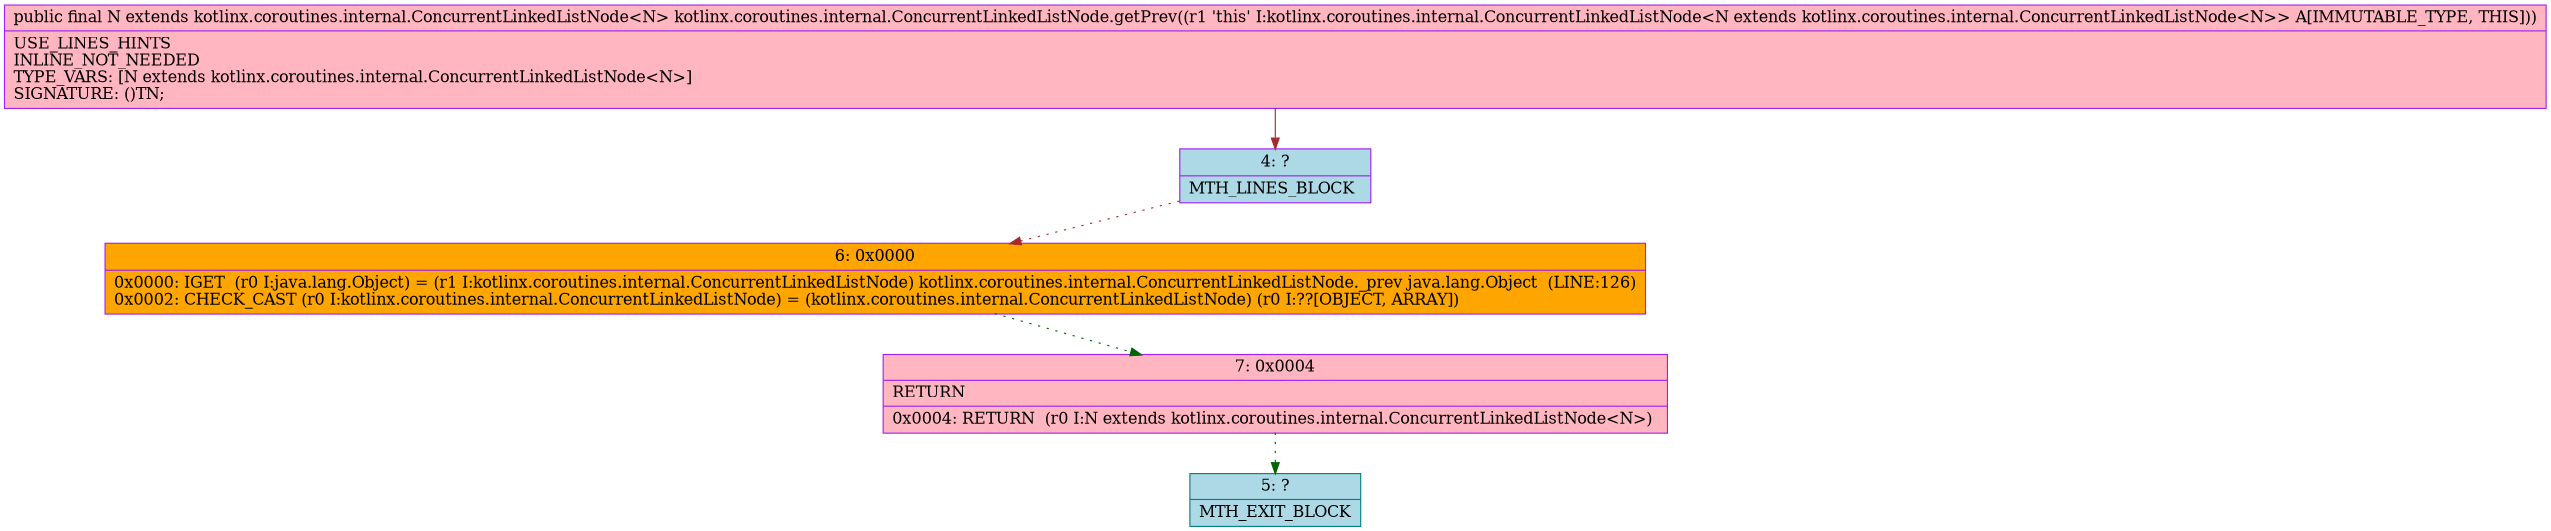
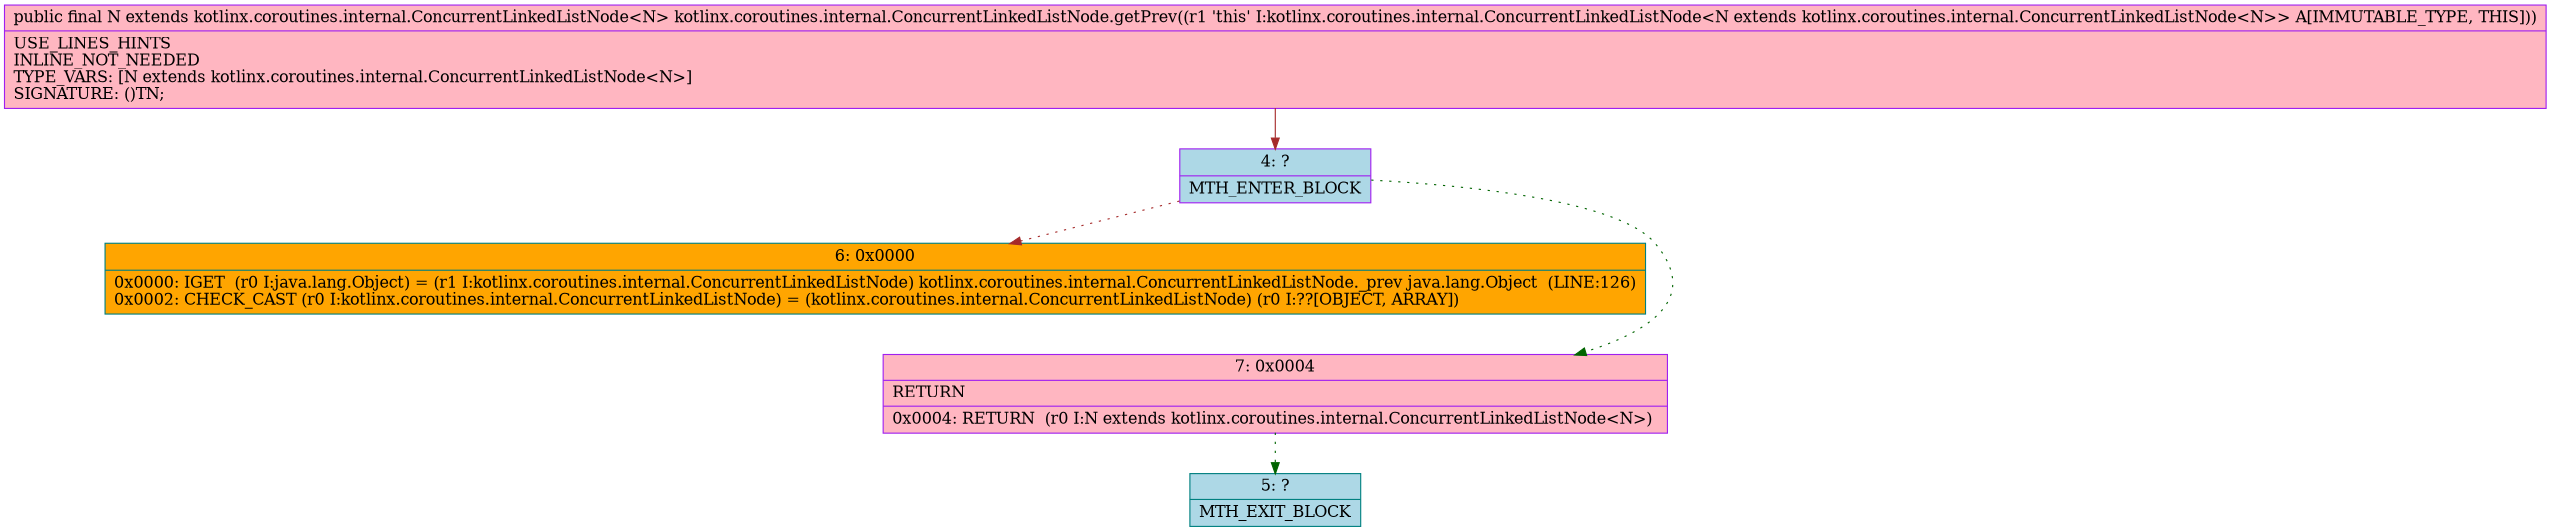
(1272, 189) -> (1275, 189)
(875, 279) -> (875, 279)
(1063, 333) -> (1597, 212)
